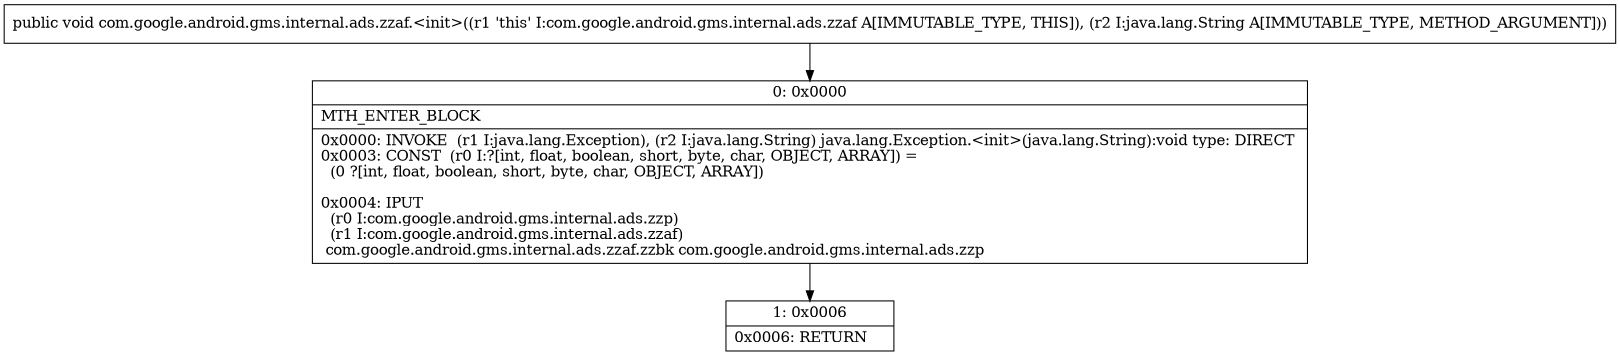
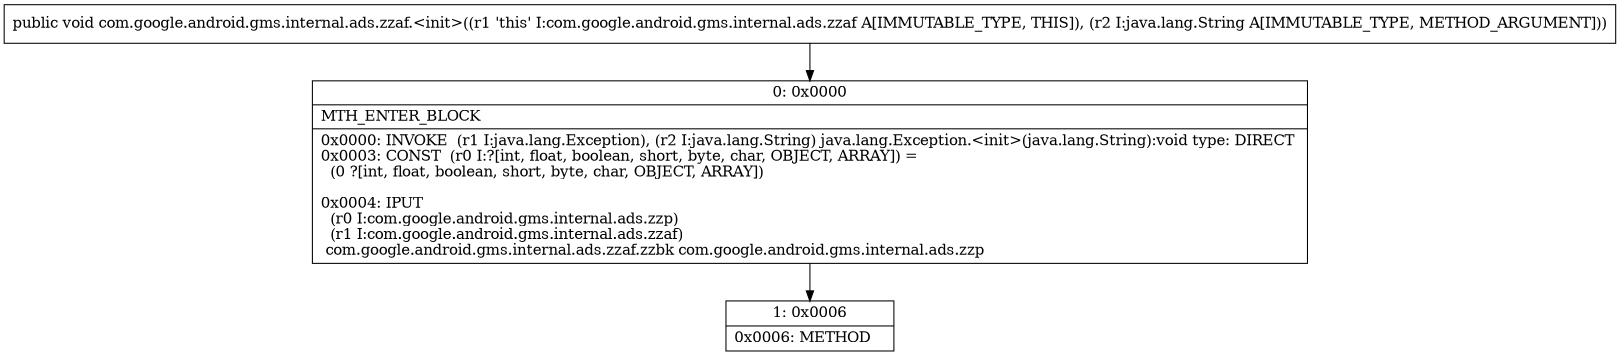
(808, 338) -> (810, 338)
